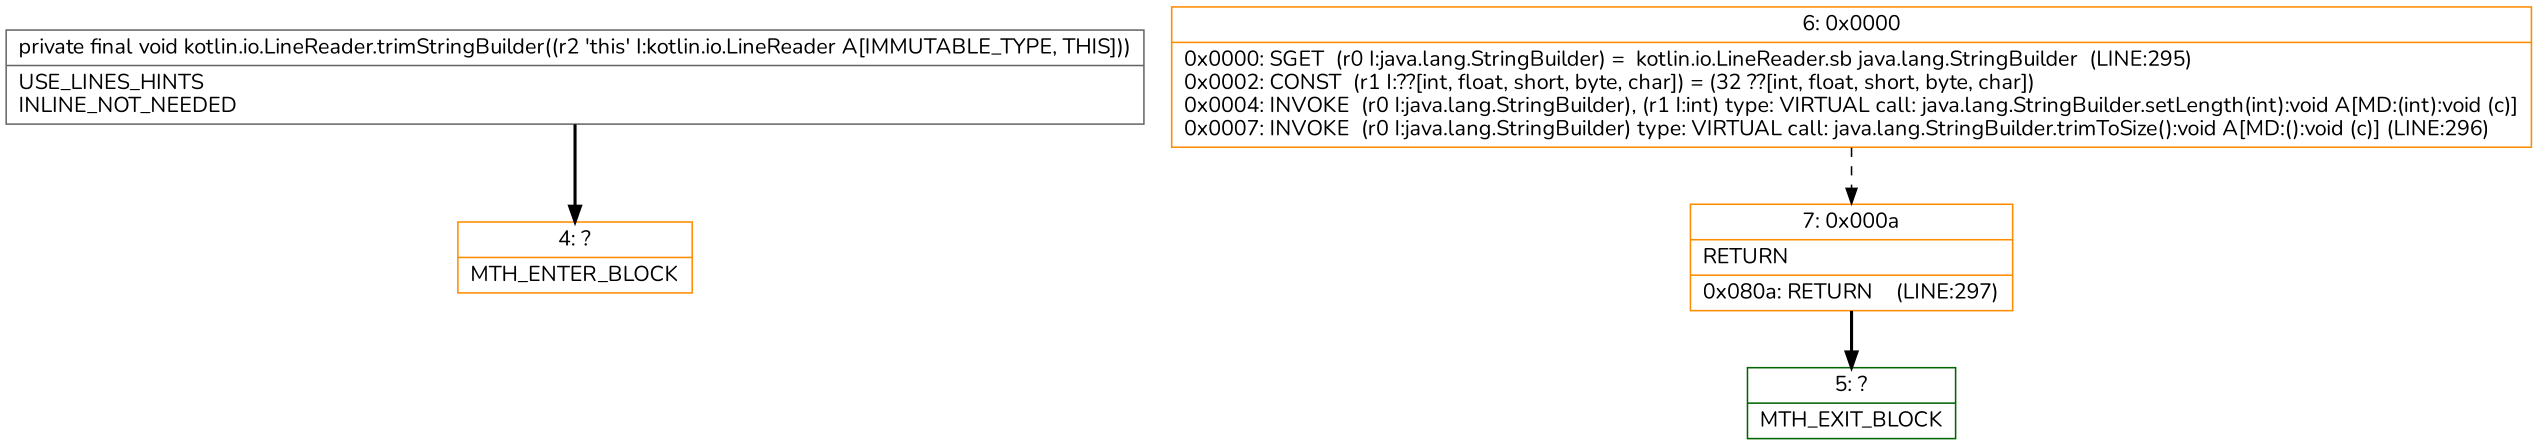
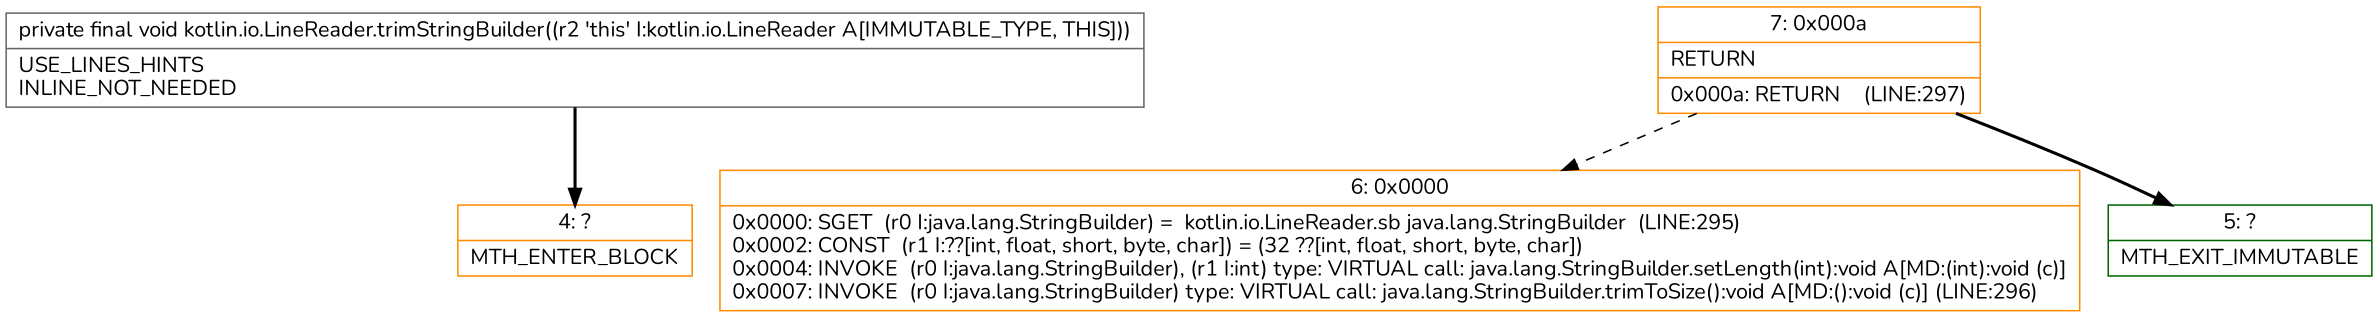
(1852, 168) -> (1637, 139)
(1852, 292) -> (1819, 95)
(1852, 420) -> (2240, 257)
